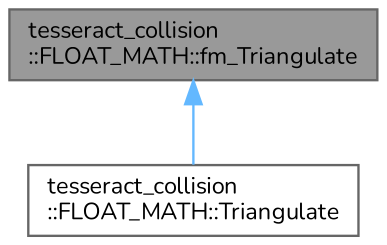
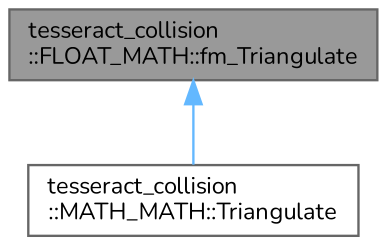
(193, 200) -> (193, 200)
